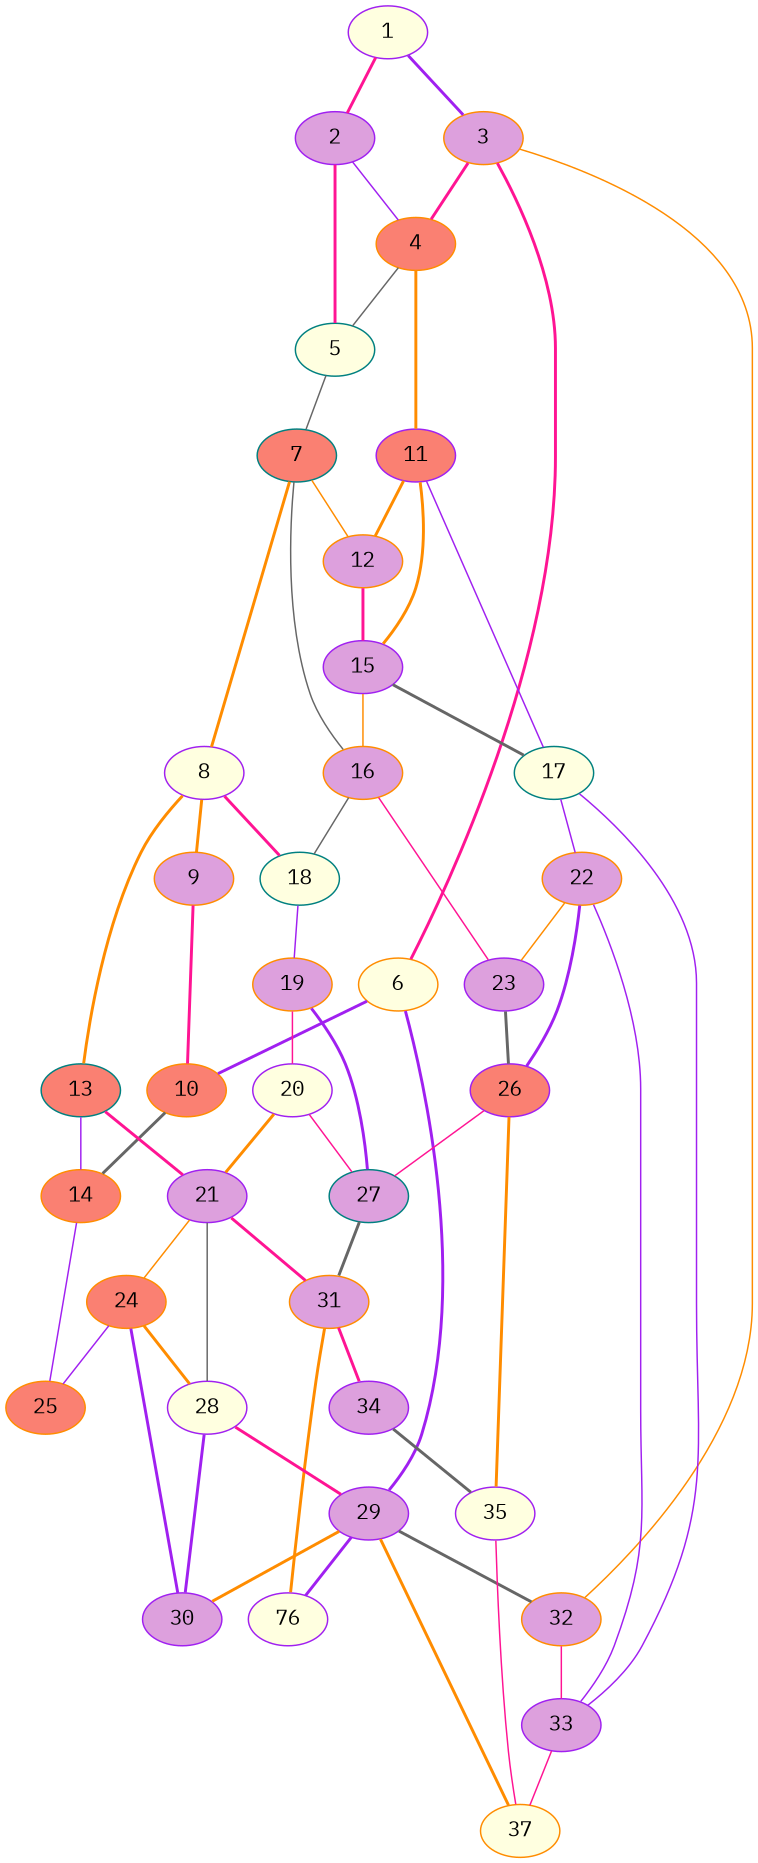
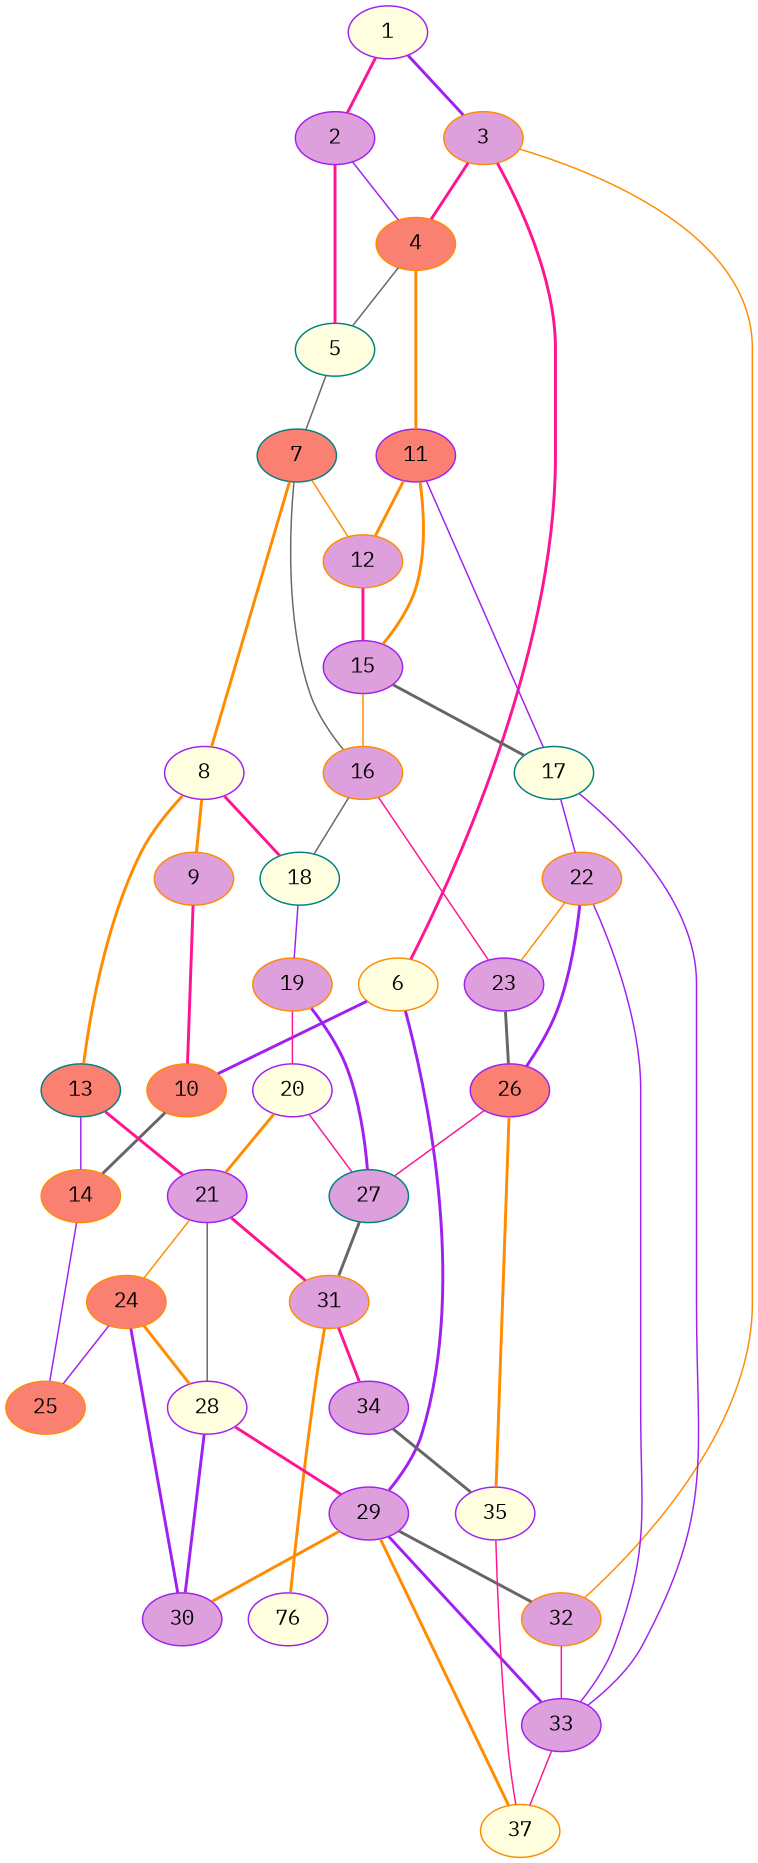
(328, 1566) -> (465, 1619)
